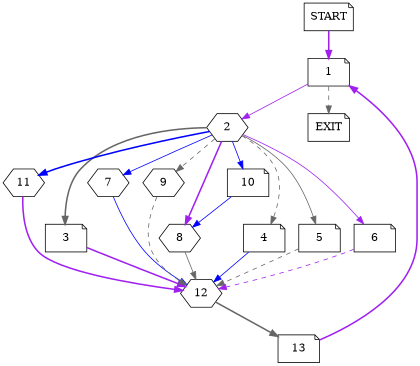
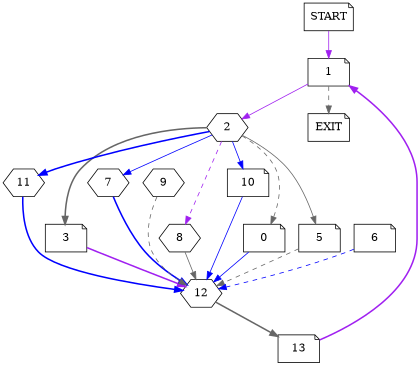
(329, 41) -> (329, 41)
(198, 153) -> none
(306, 169) -> none
(205, 179) -> (205, 179)
(215, 210) -> (226, 234)
(264, 238) -> (264, 238)
(139, 245) -> (139, 245)
(76, 270) -> (76, 270)
(291, 270) -> (291, 270)
